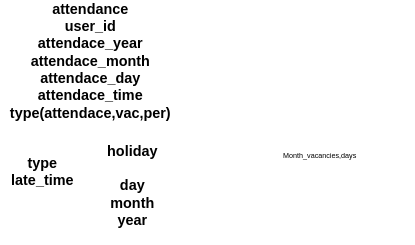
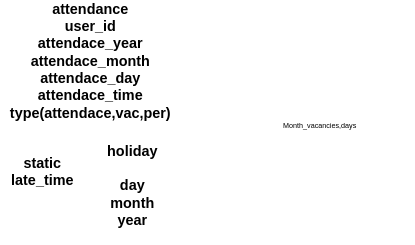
(43, 172) -> (43, 172)
(342, 190) -> (342, 160)
